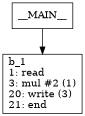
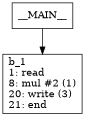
(42, 84) -> (42, 84)
